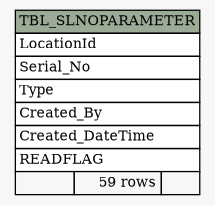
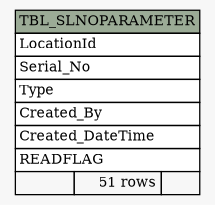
(128, 182) -> (128, 182)
